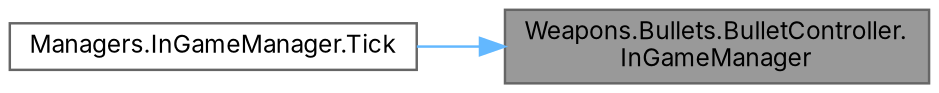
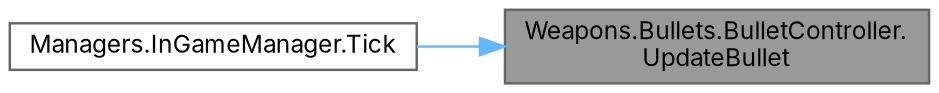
(717, 47) -> (717, 47)
